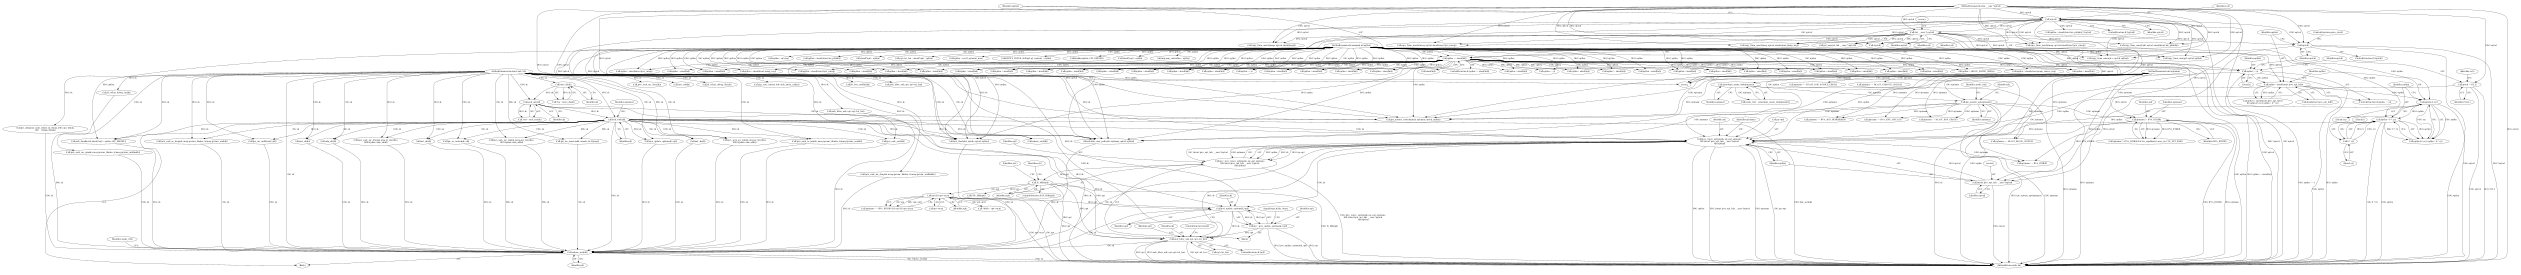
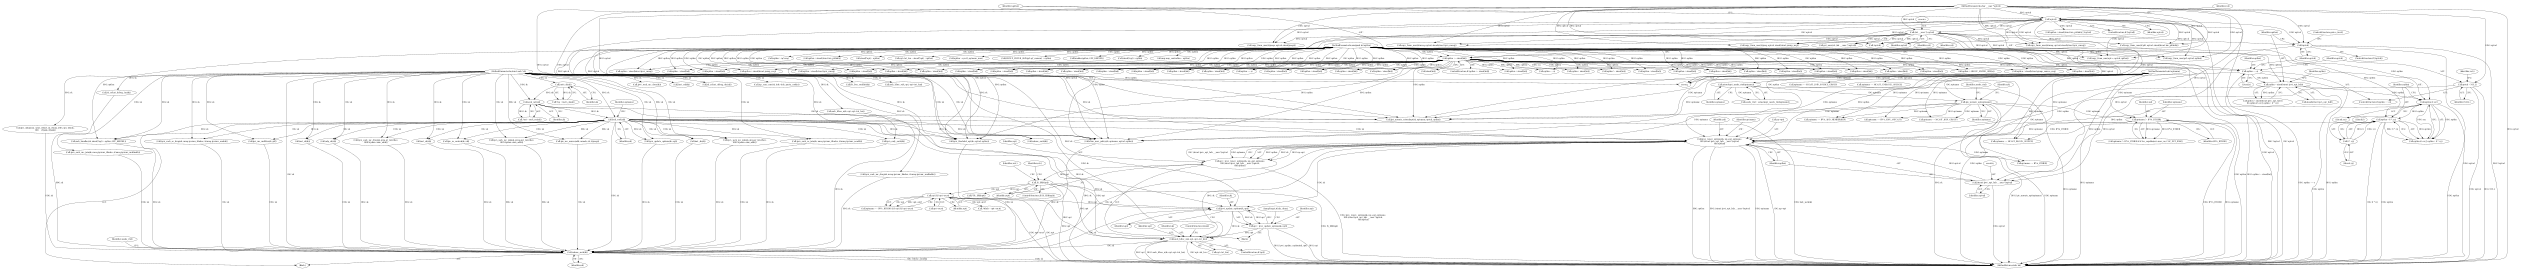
(1536, 65) -> (1536, 65)
(2335, 97) -> (2425, 94)
(2084, 134) -> (2054, 124)
(1109, 141) -> (1109, 141)
